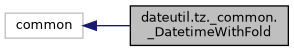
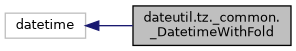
(44, 26) -> (45, 26)
